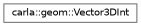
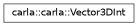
(70, 13) -> (69, 13)
